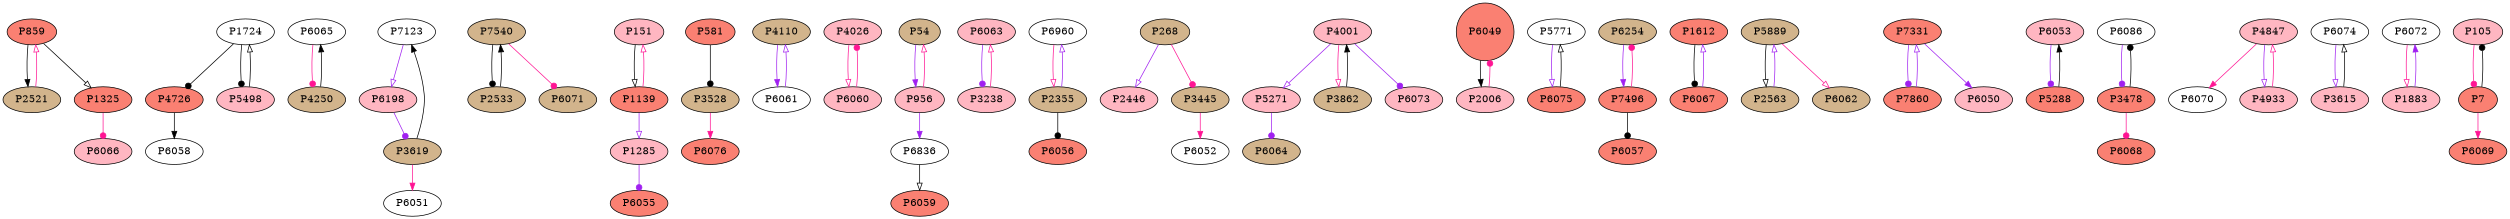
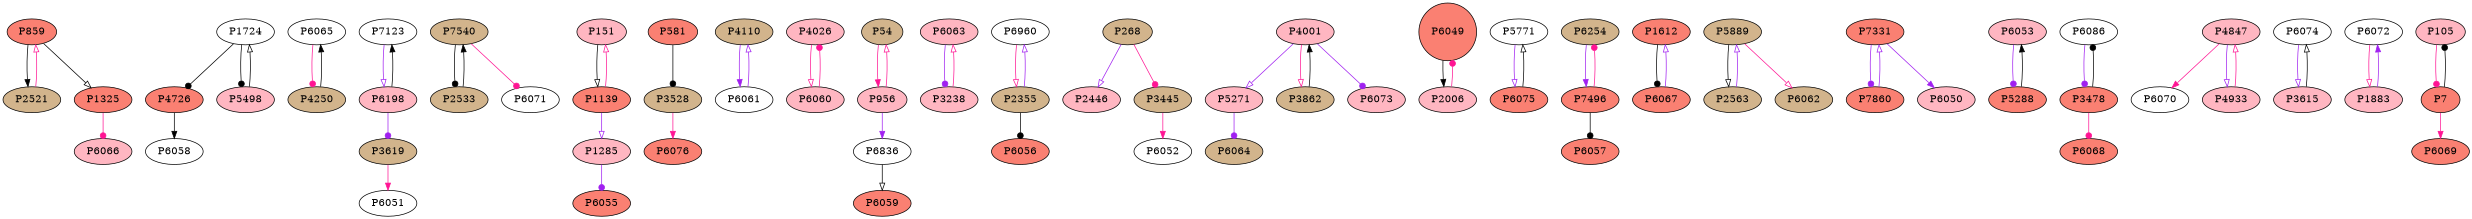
(915, 62) -> (877, 62)
(424, 95) -> (393, 69)
(568, 100) -> (530, 100)
